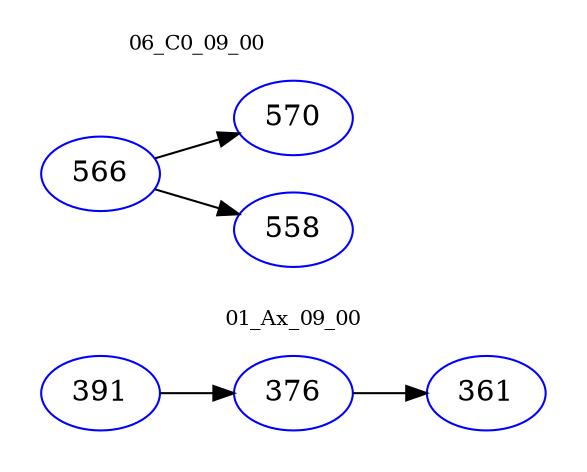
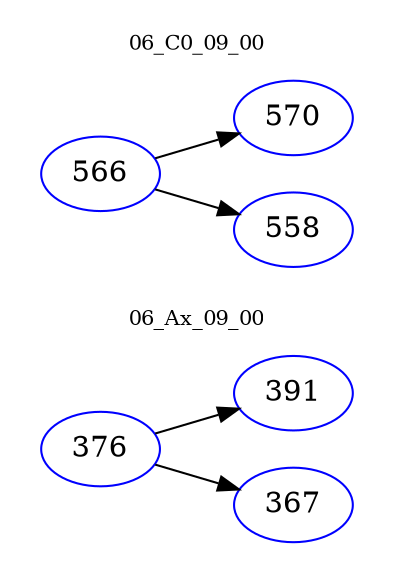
(293, 320) -> (197, 320)
(187, 393) -> (187, 424)
(486, 393) -> (293, 505)
